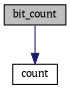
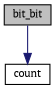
(35, 15) -> (28, 15)
